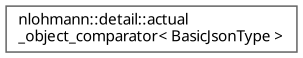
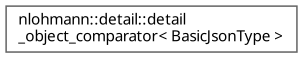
(152, 29) -> (152, 29)
